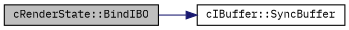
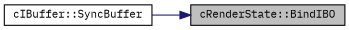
(172, 15) -> (166, 15)
